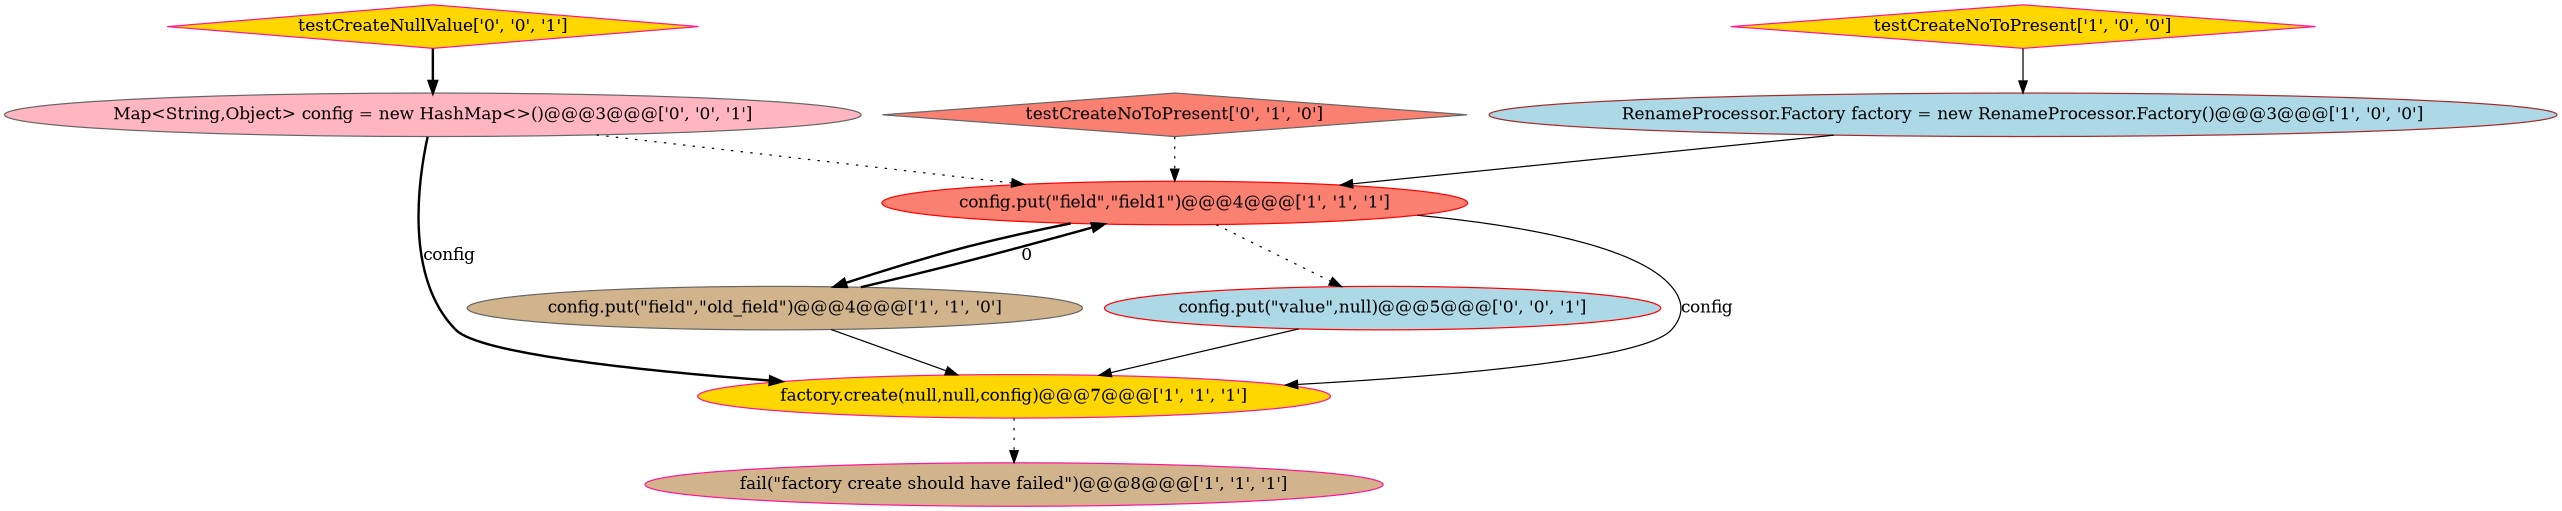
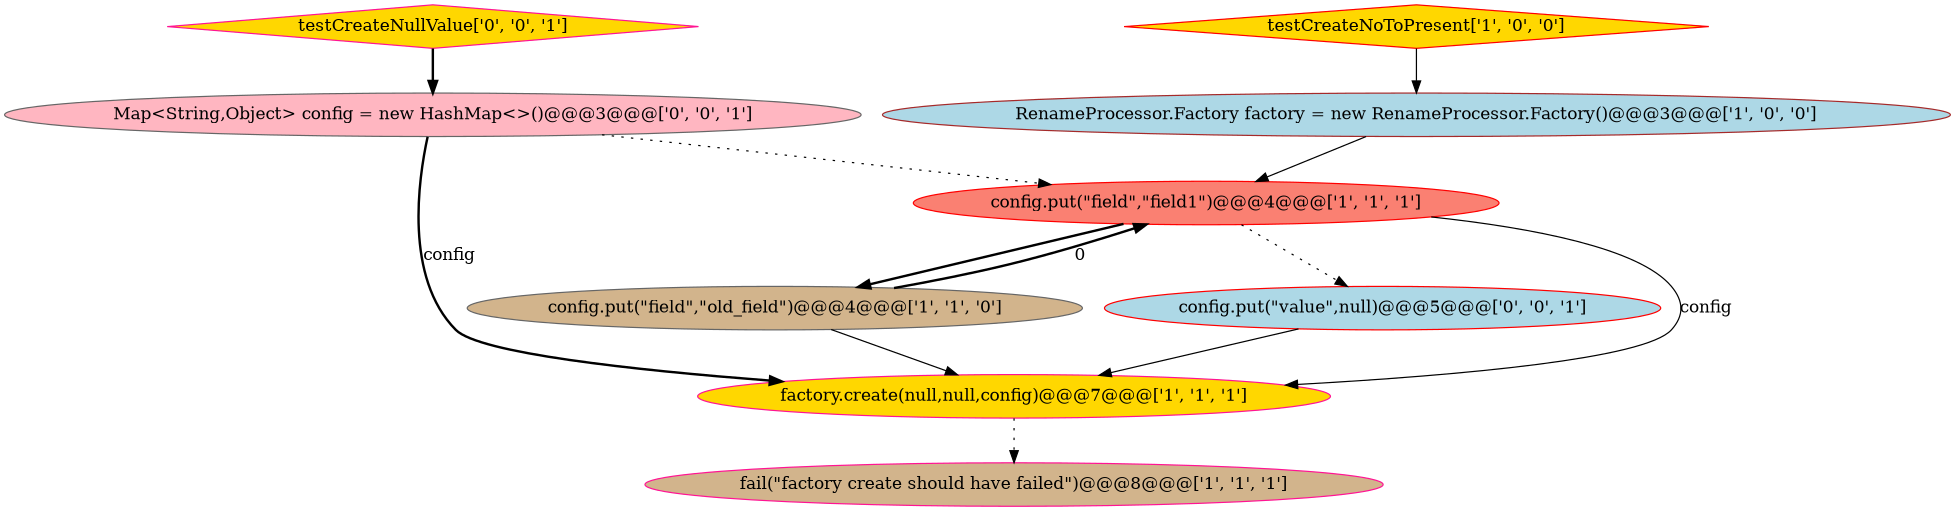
(2023, 27) -> (1416, 27)
(1175, 115) -> none
